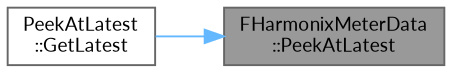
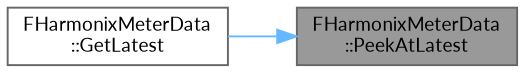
(81, 36) -> (118, 36)
